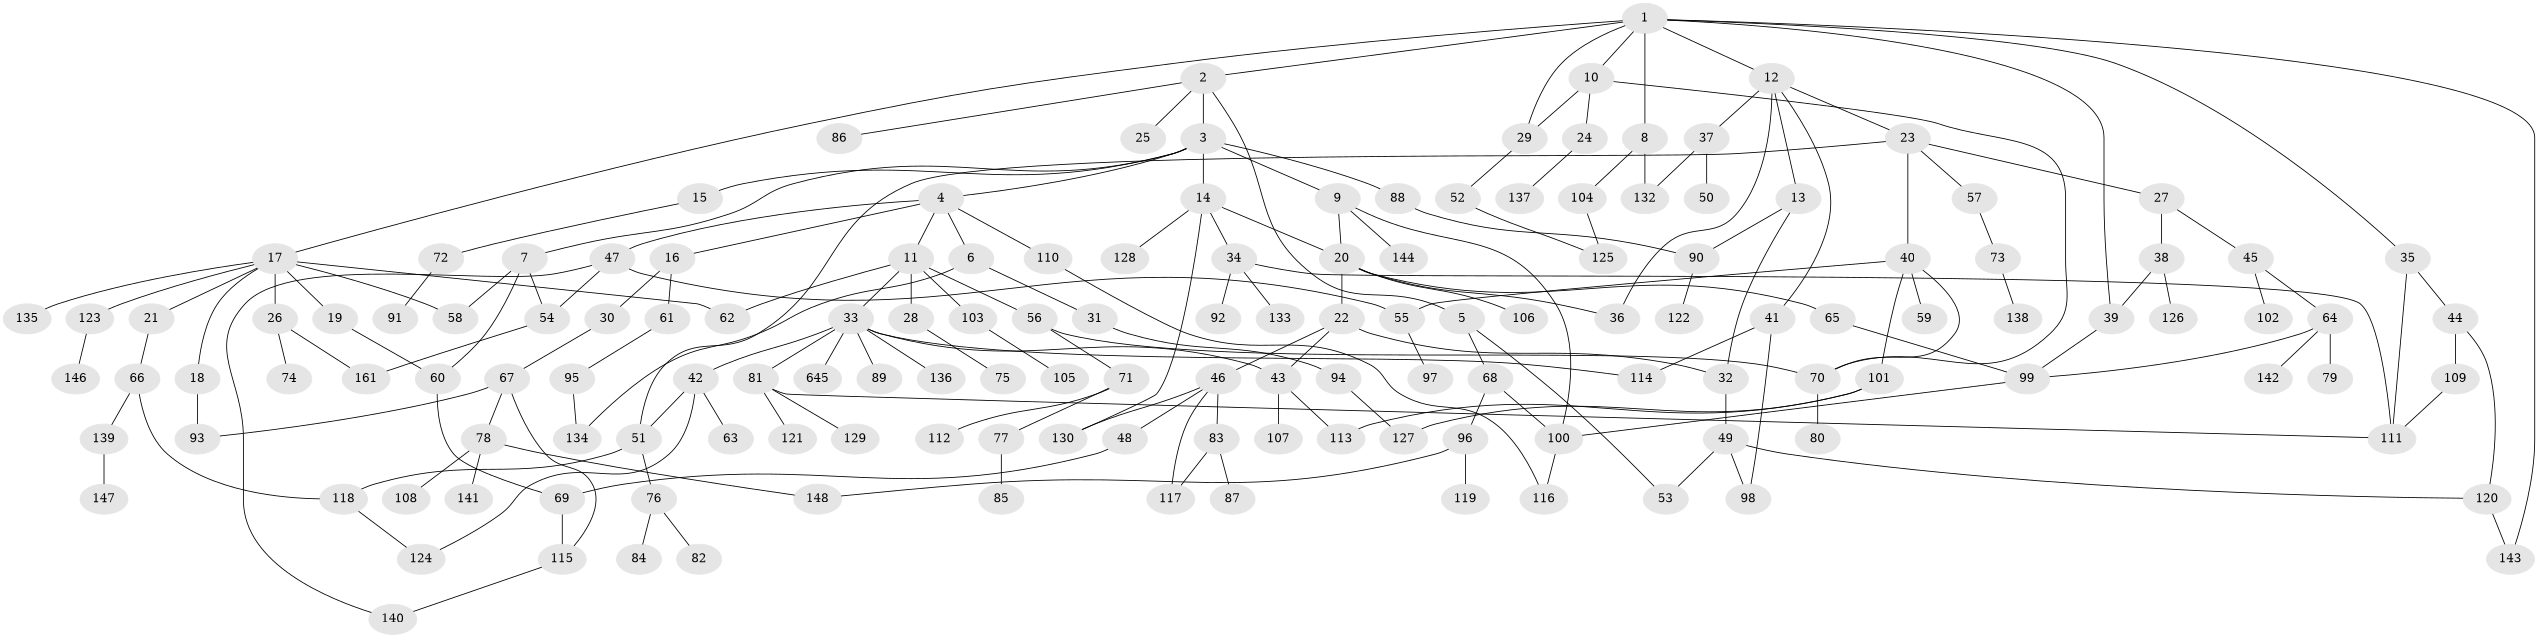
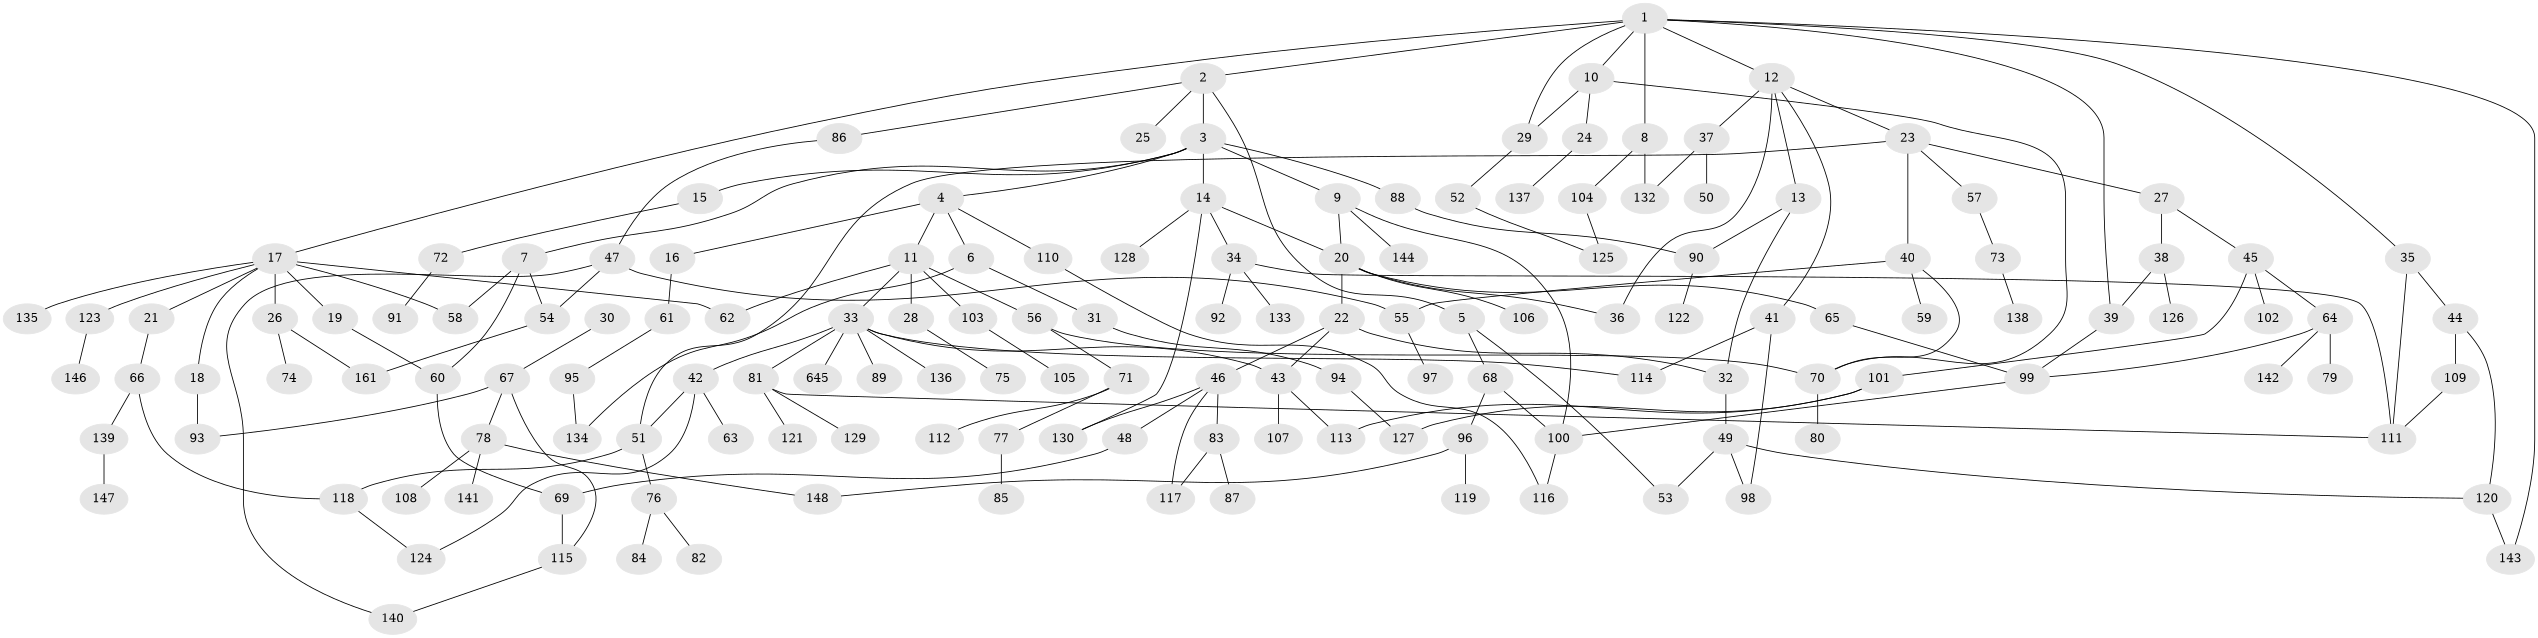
(772, 216) -> (703, 166)
(640, 289) -> none
(1891, 318) -> (2091, 351)
